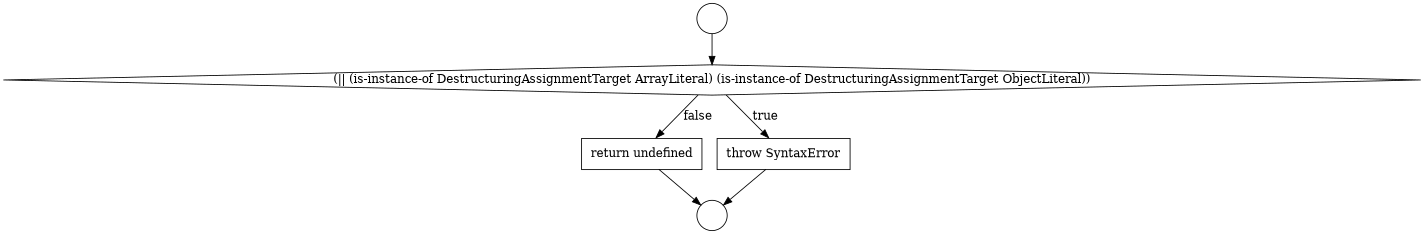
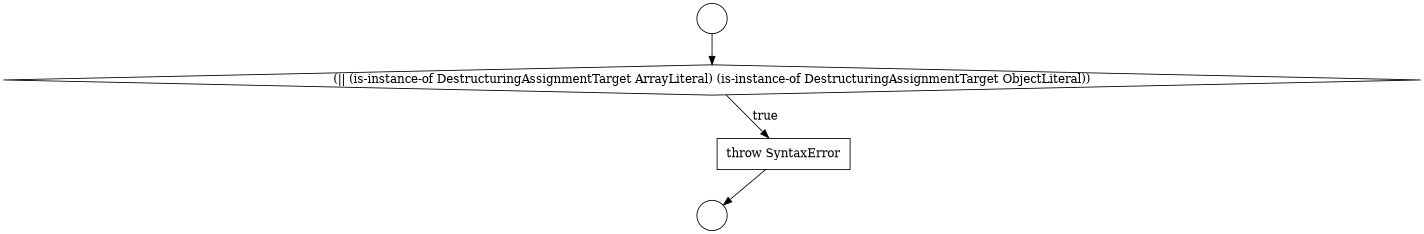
(641, 154) -> none
